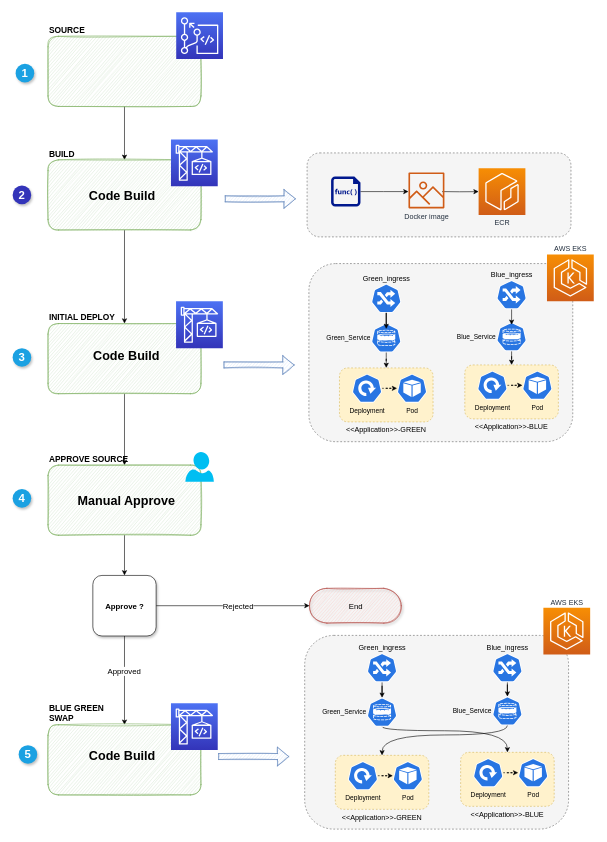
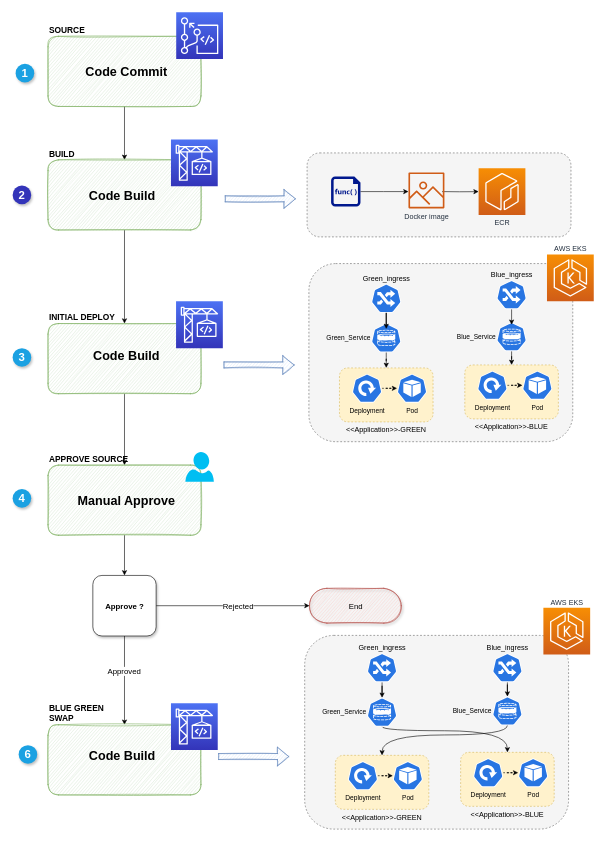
none -> (126, 71)
(28, 755) -> (28, 755)
